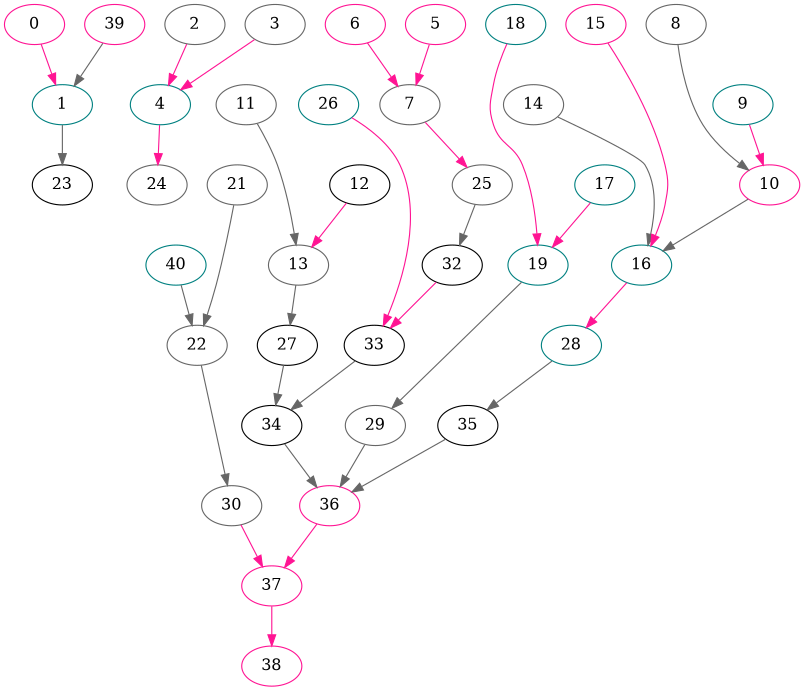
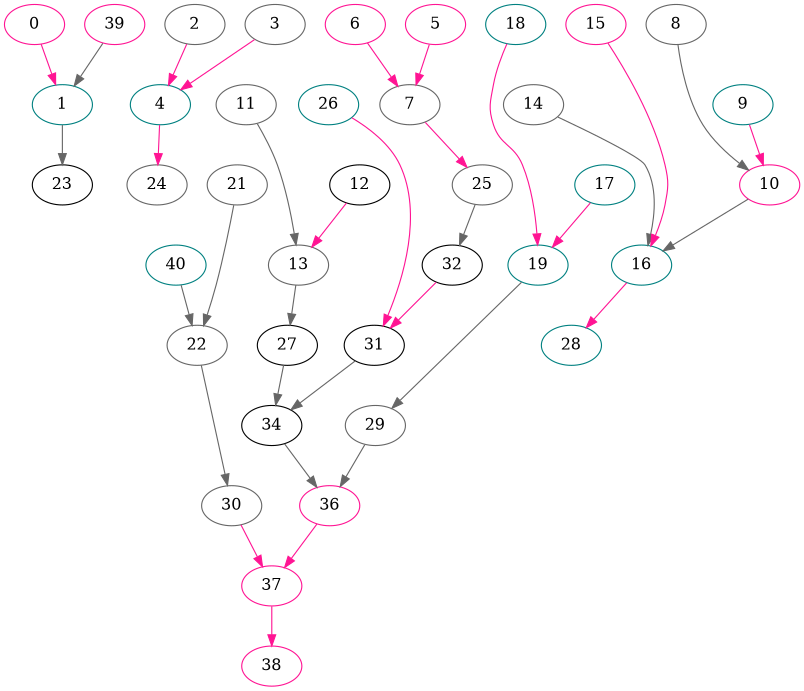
(374, 345) -> (374, 345)
(468, 426) -> none
